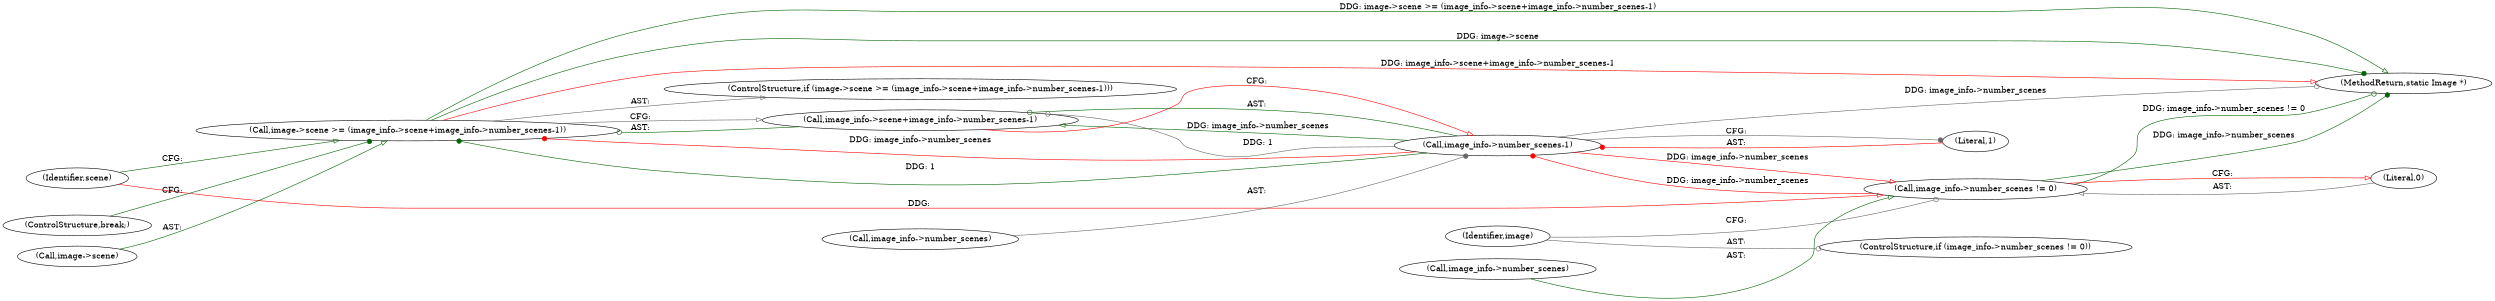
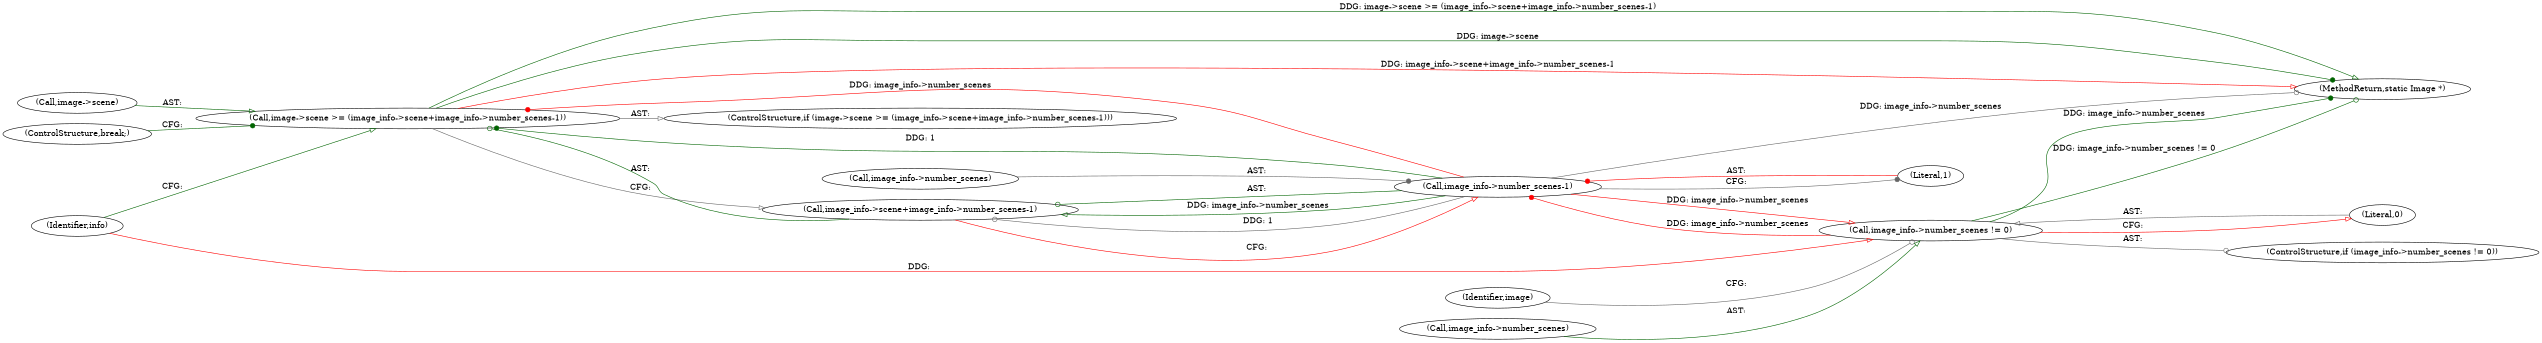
(77, 178) -> (77, 226)
(1681, 247) -> (2112, 247)
